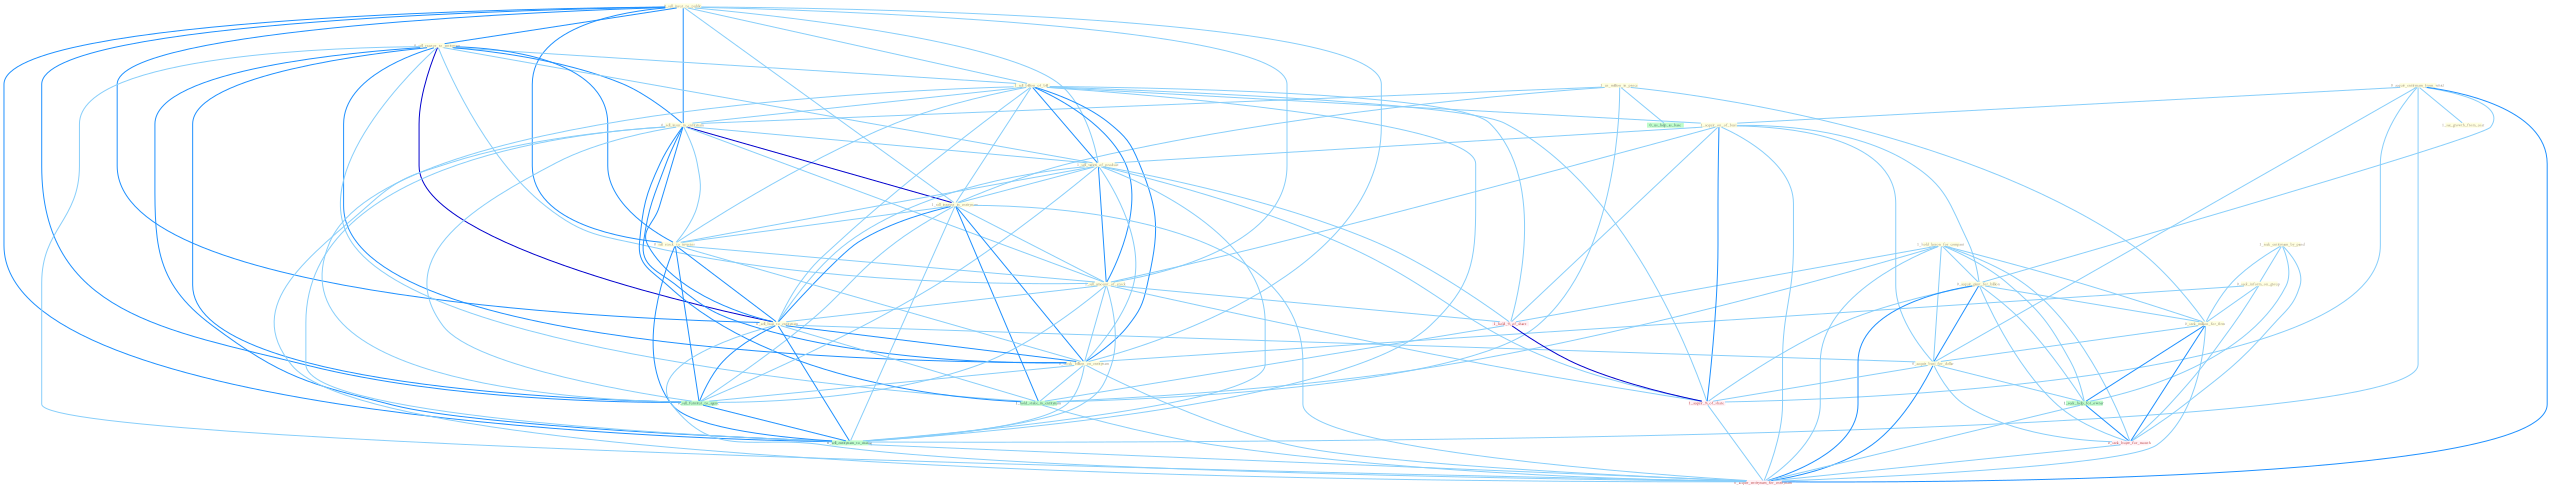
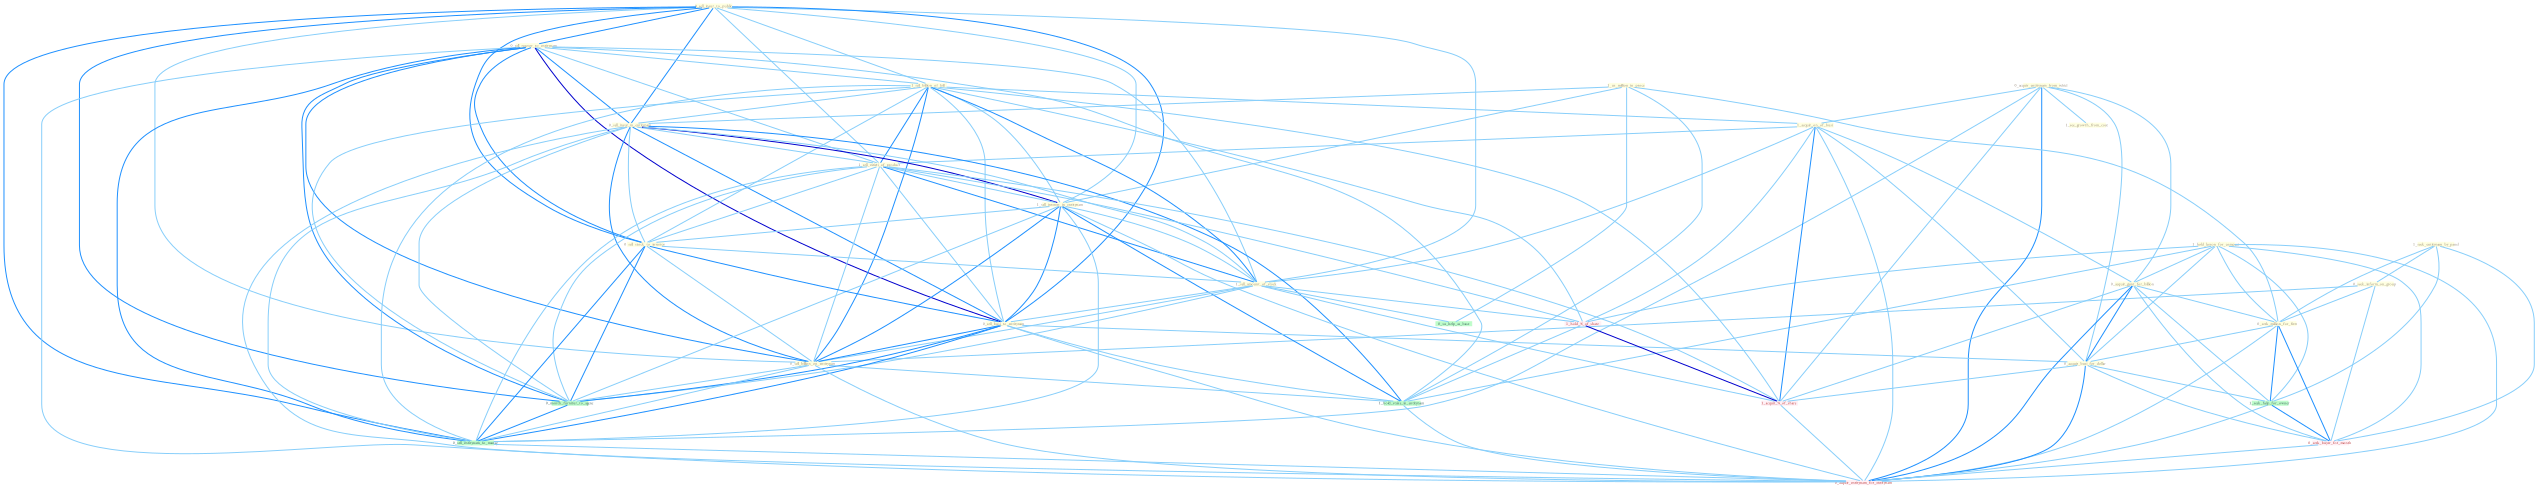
(1084, 363) -> (813, 363)
(699, 403) -> (570, 403)
(1040, 419) -> (1379, 308)
